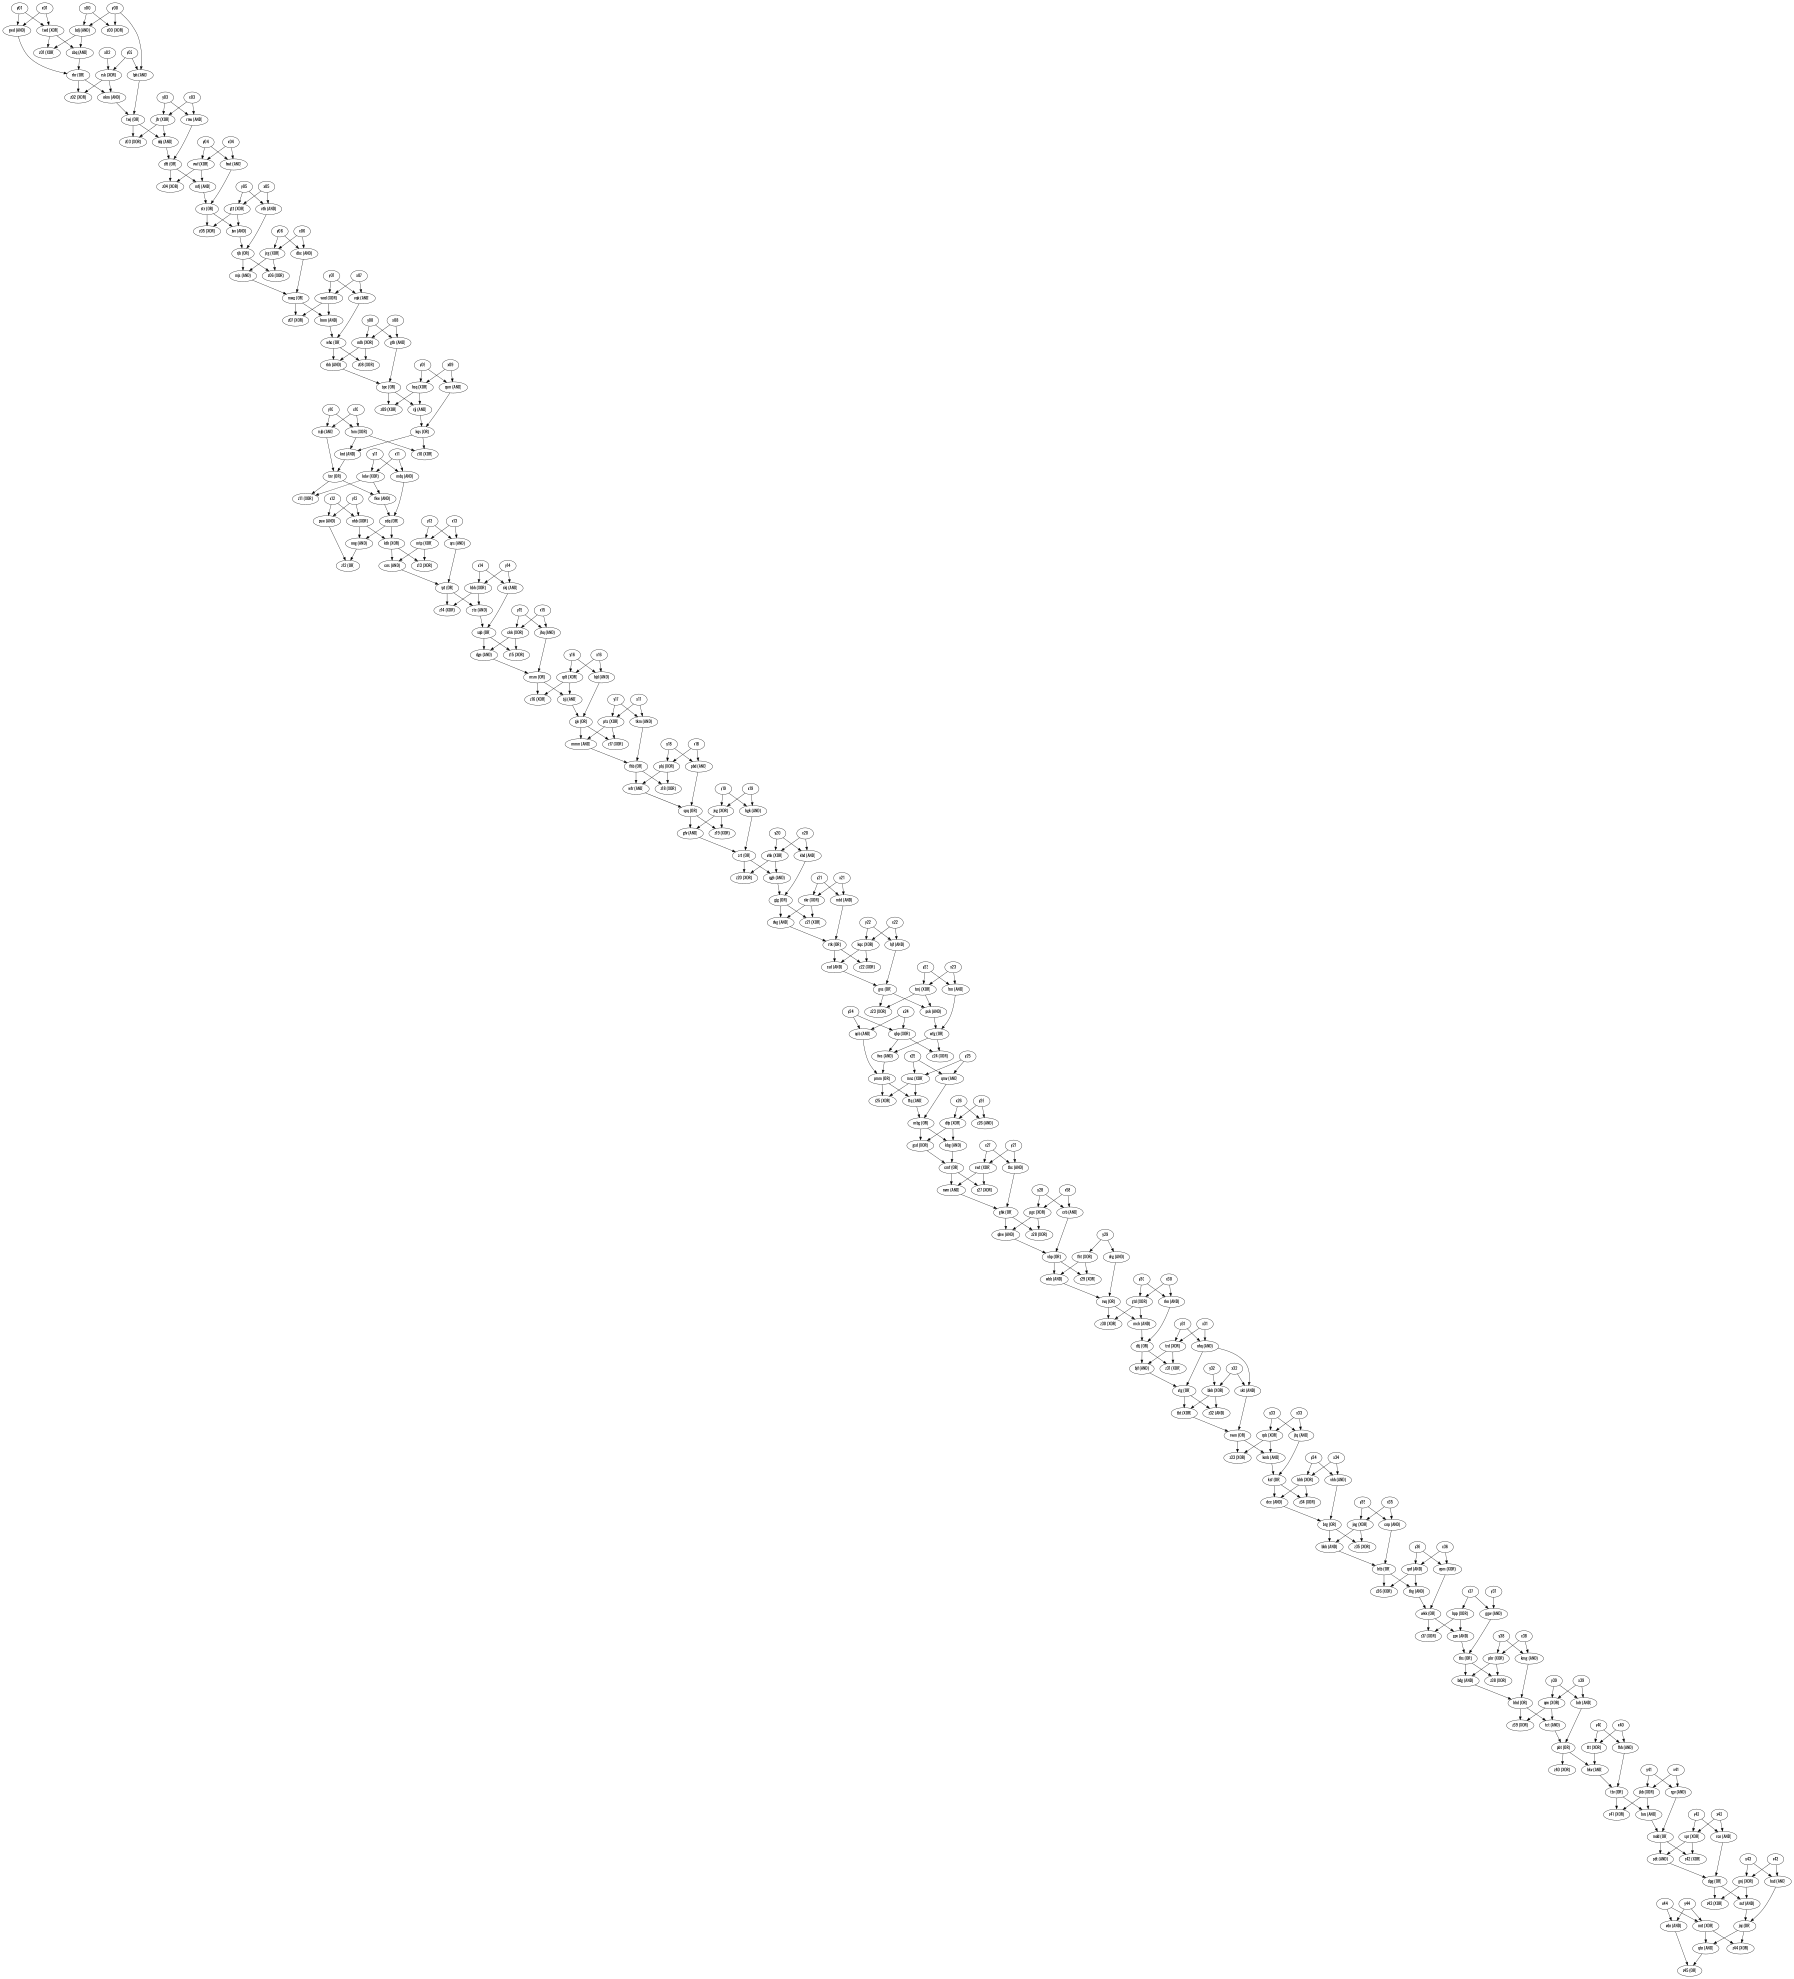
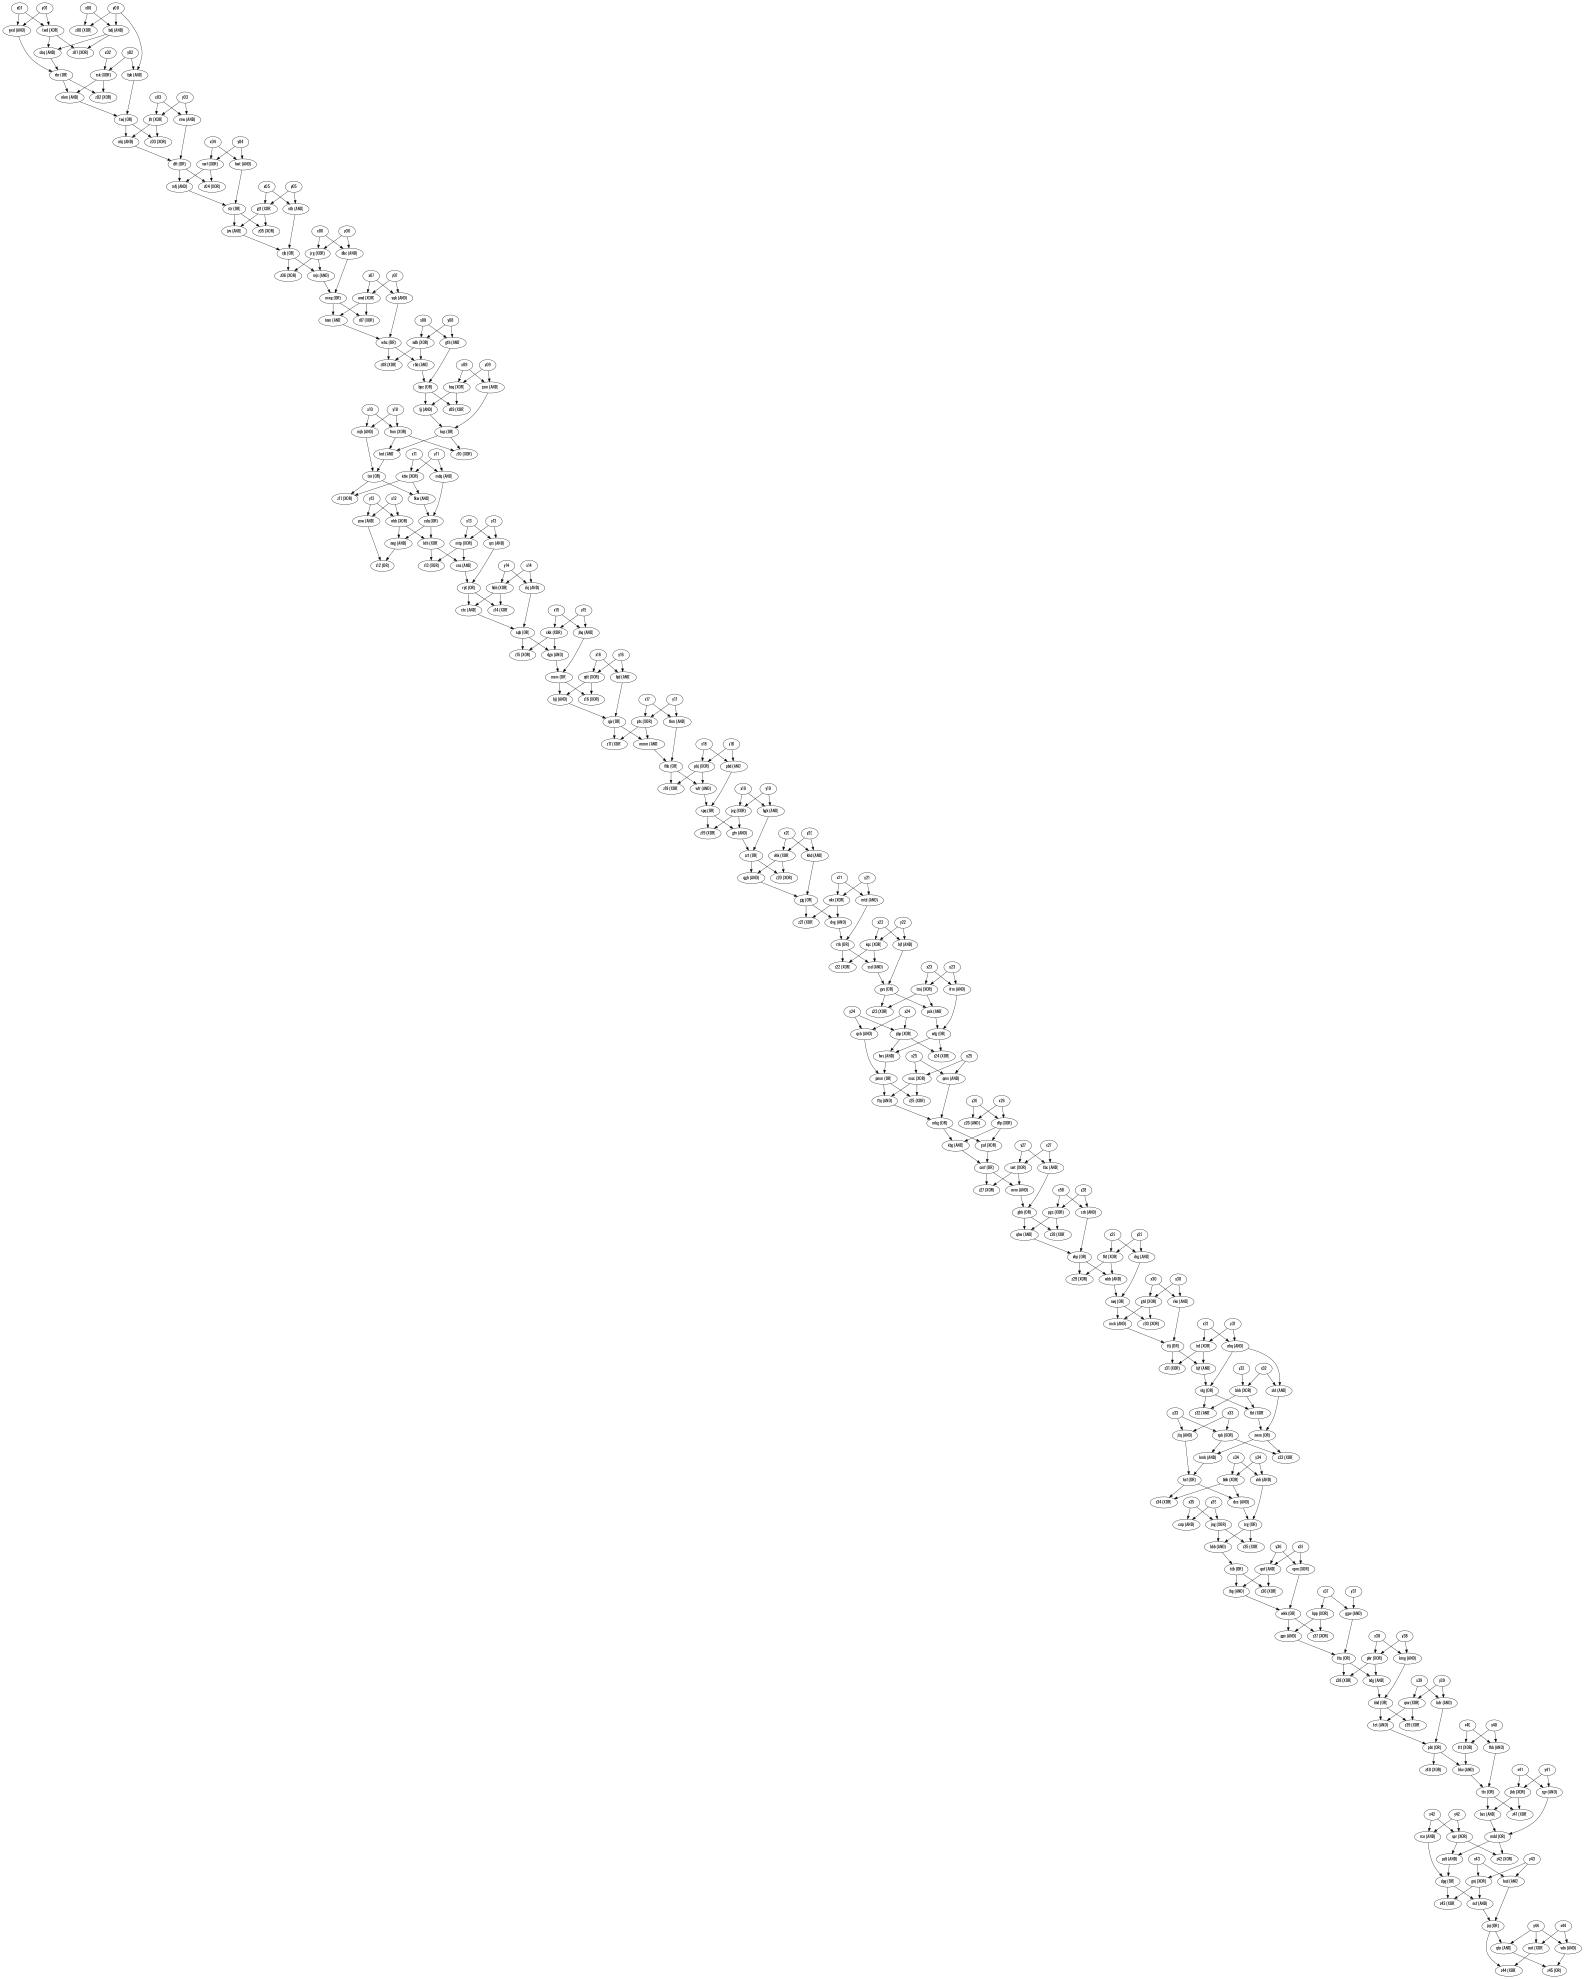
none -> (1113, 1235)
(1388, 1545) -> none
(1706, 1936) -> (1522, 1936)
